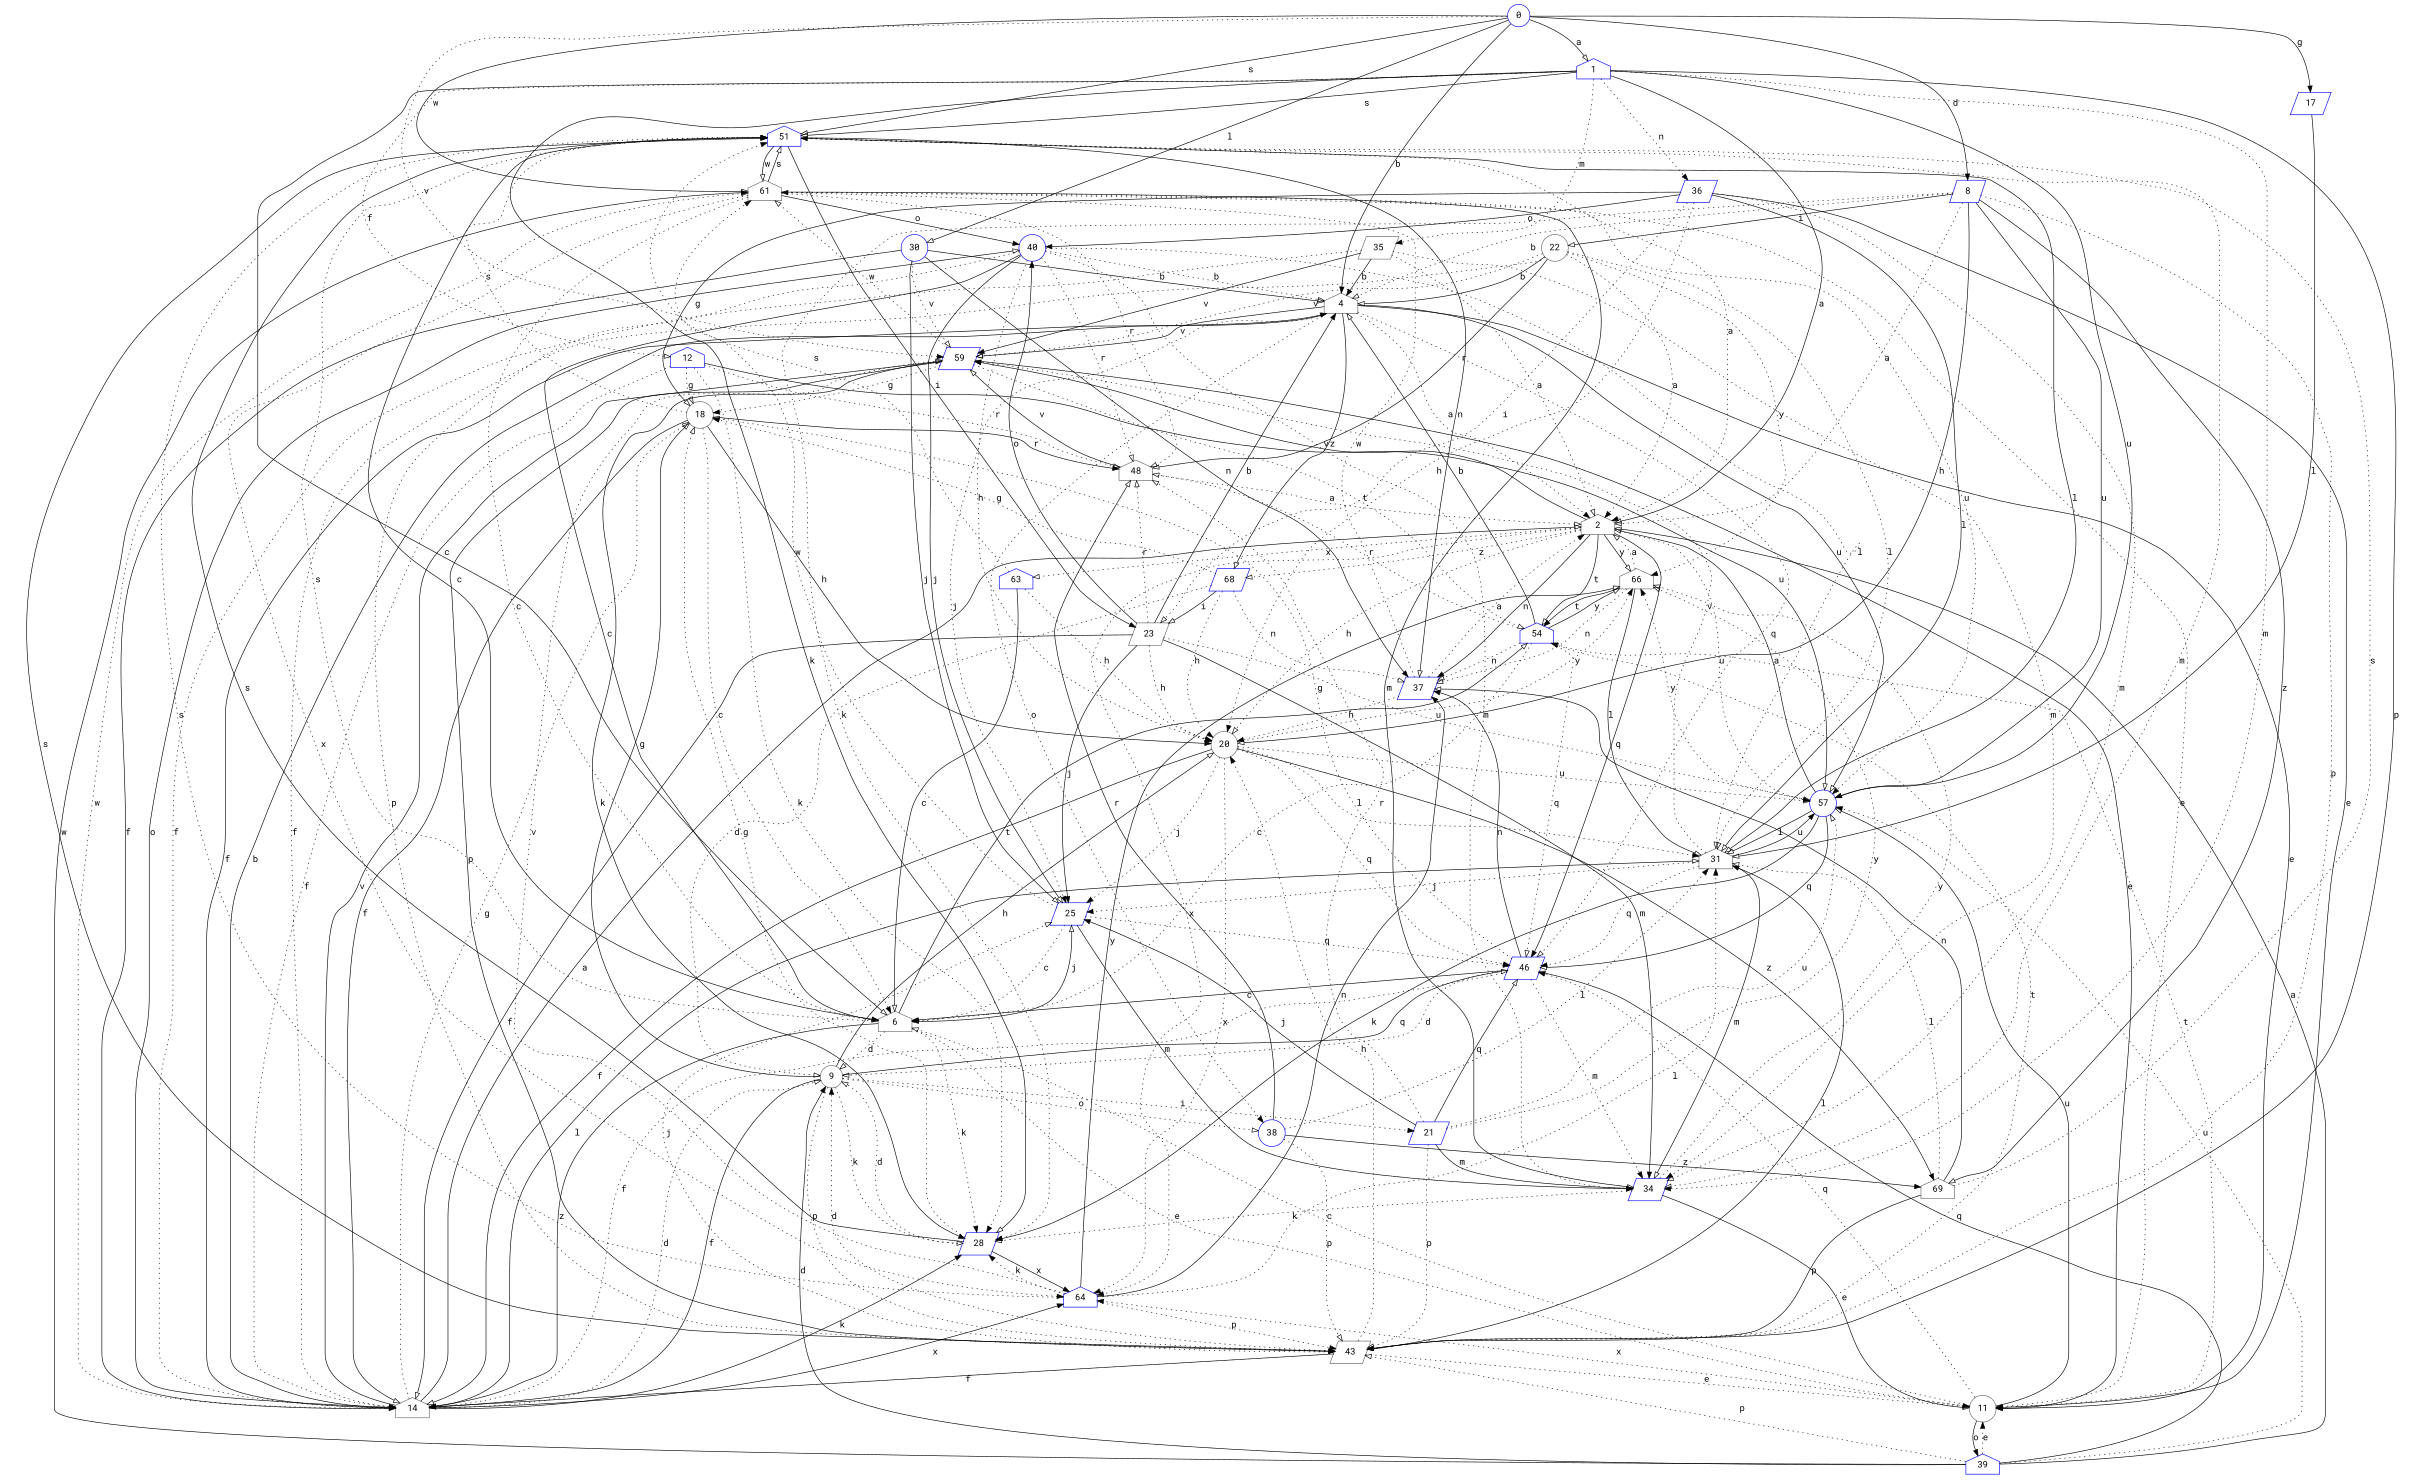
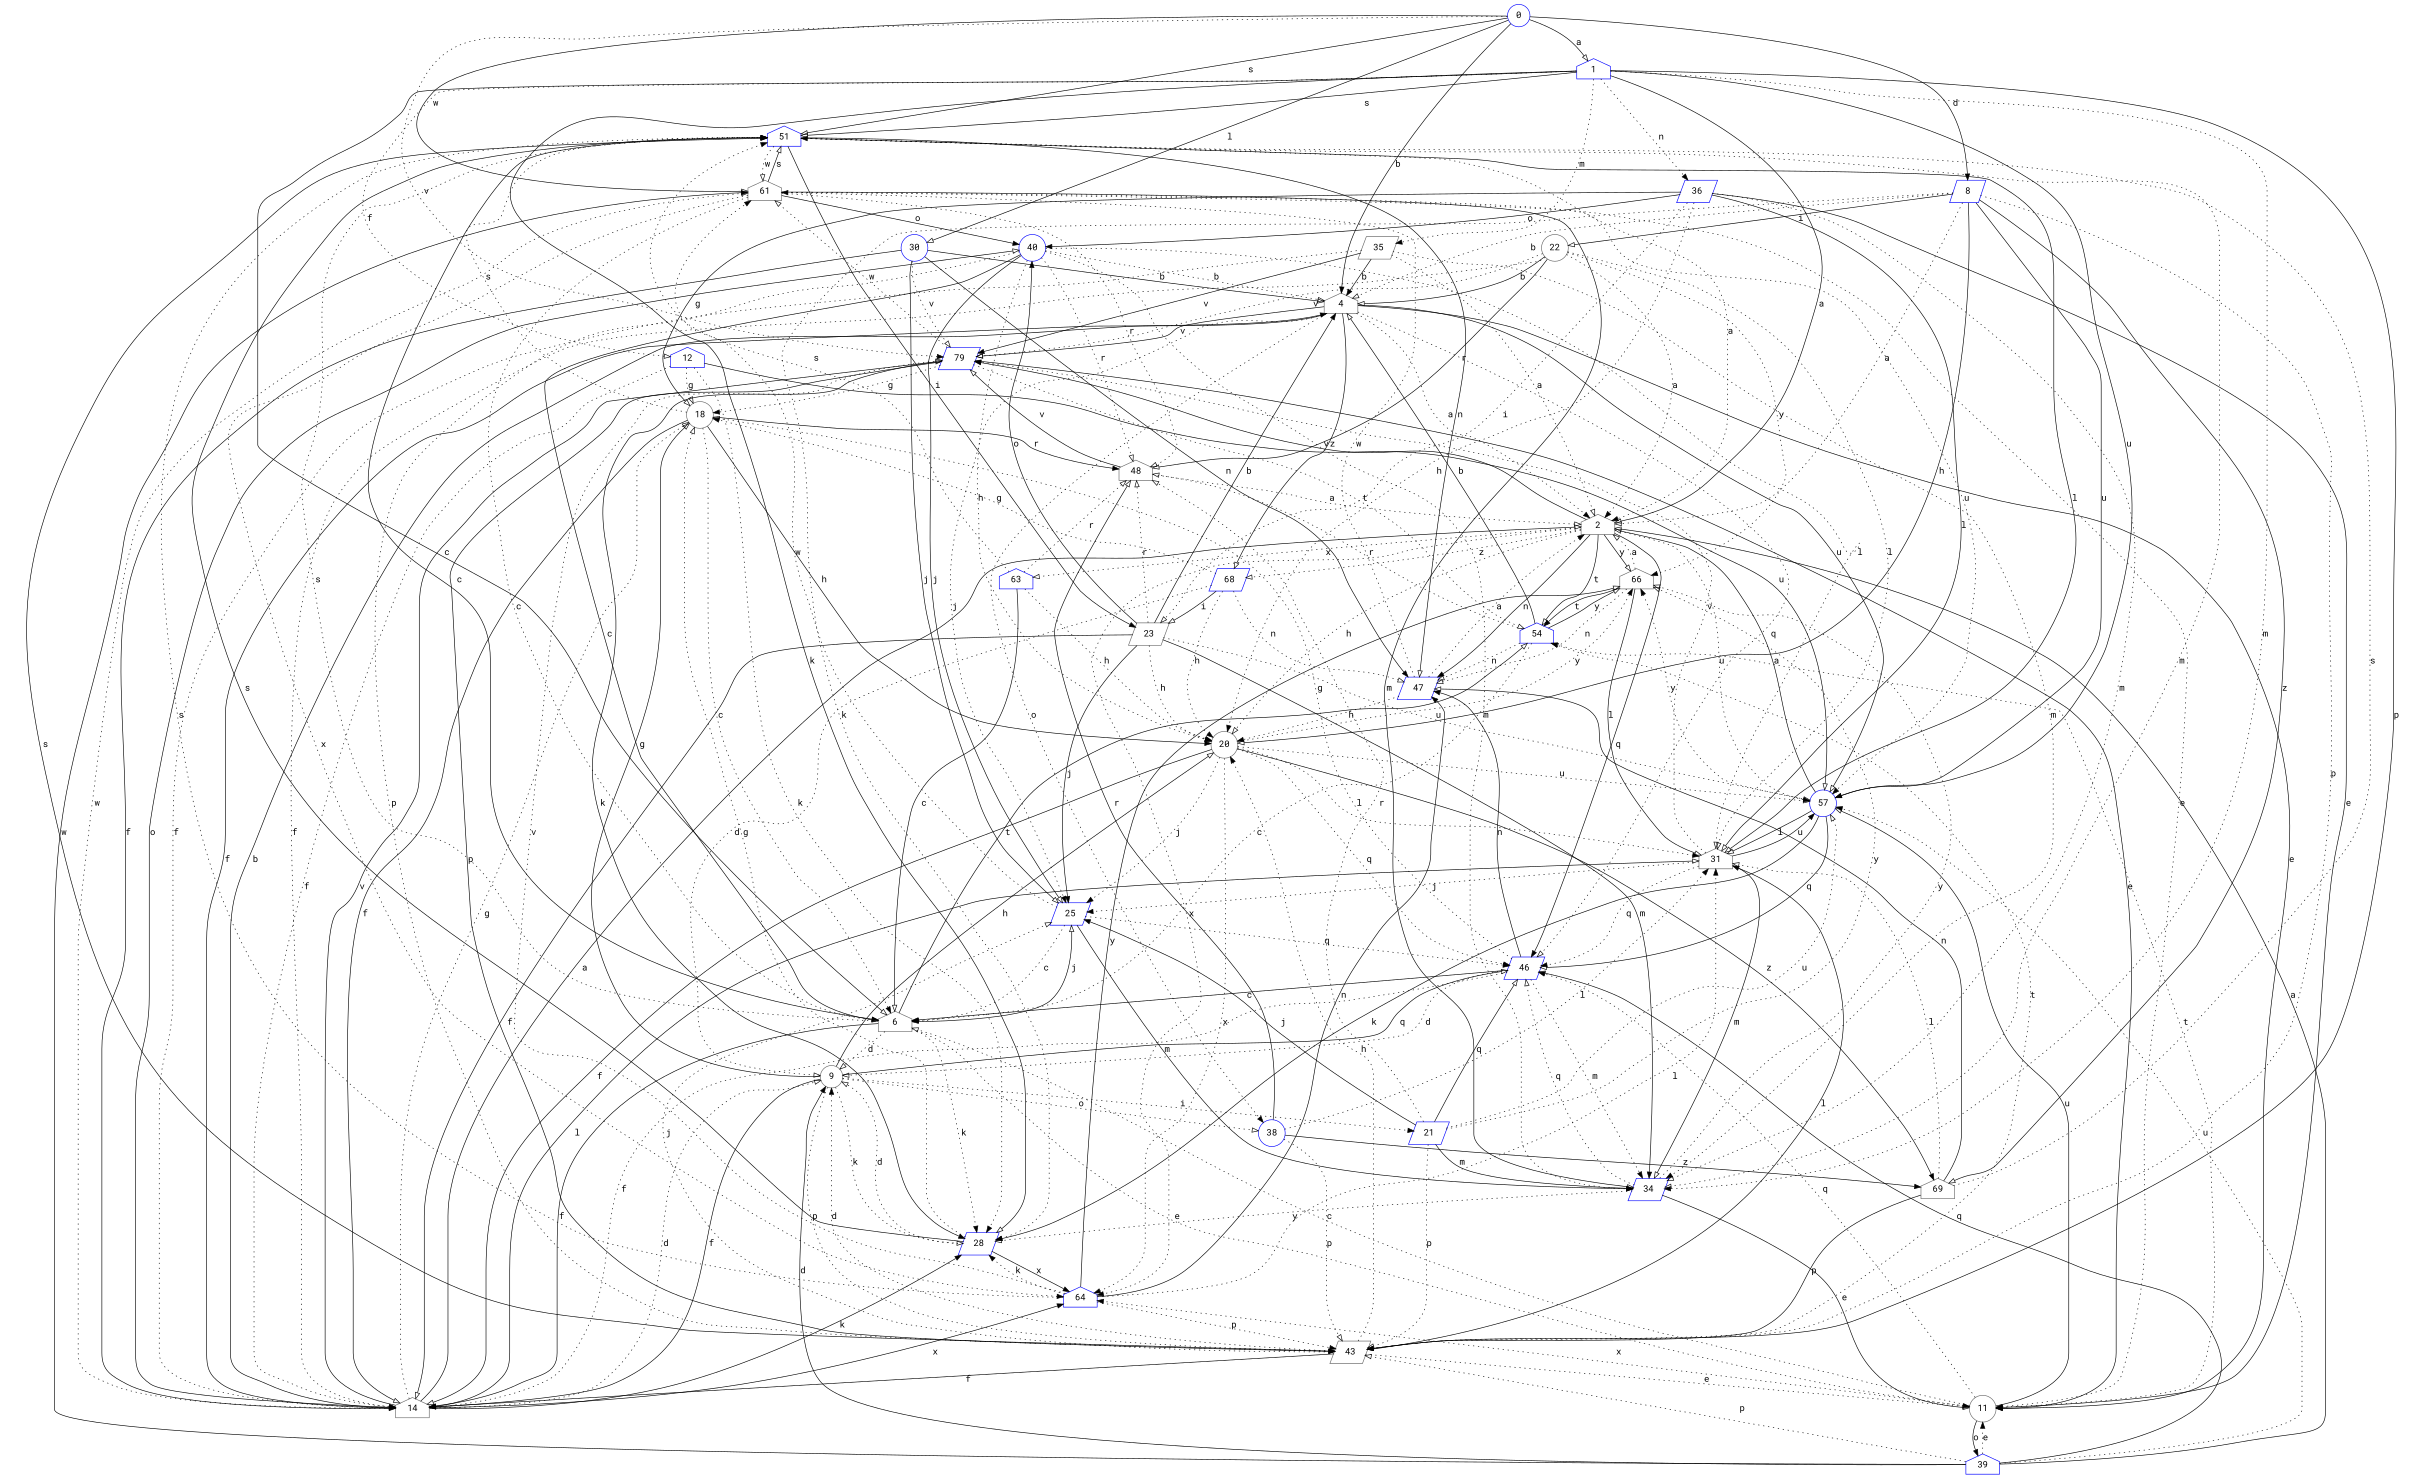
(2311, 104) -> none
(765, 159) -> (765, 159)
(959, 359) -> (959, 359)
(920, 414) -> (1073, 528)
(1418, 688) -> (1418, 688)
(1553, 792) -> (1561, 1098)
(562, 1217) -> (562, 1217)
(1295, 1217) -> (1295, 1217)
